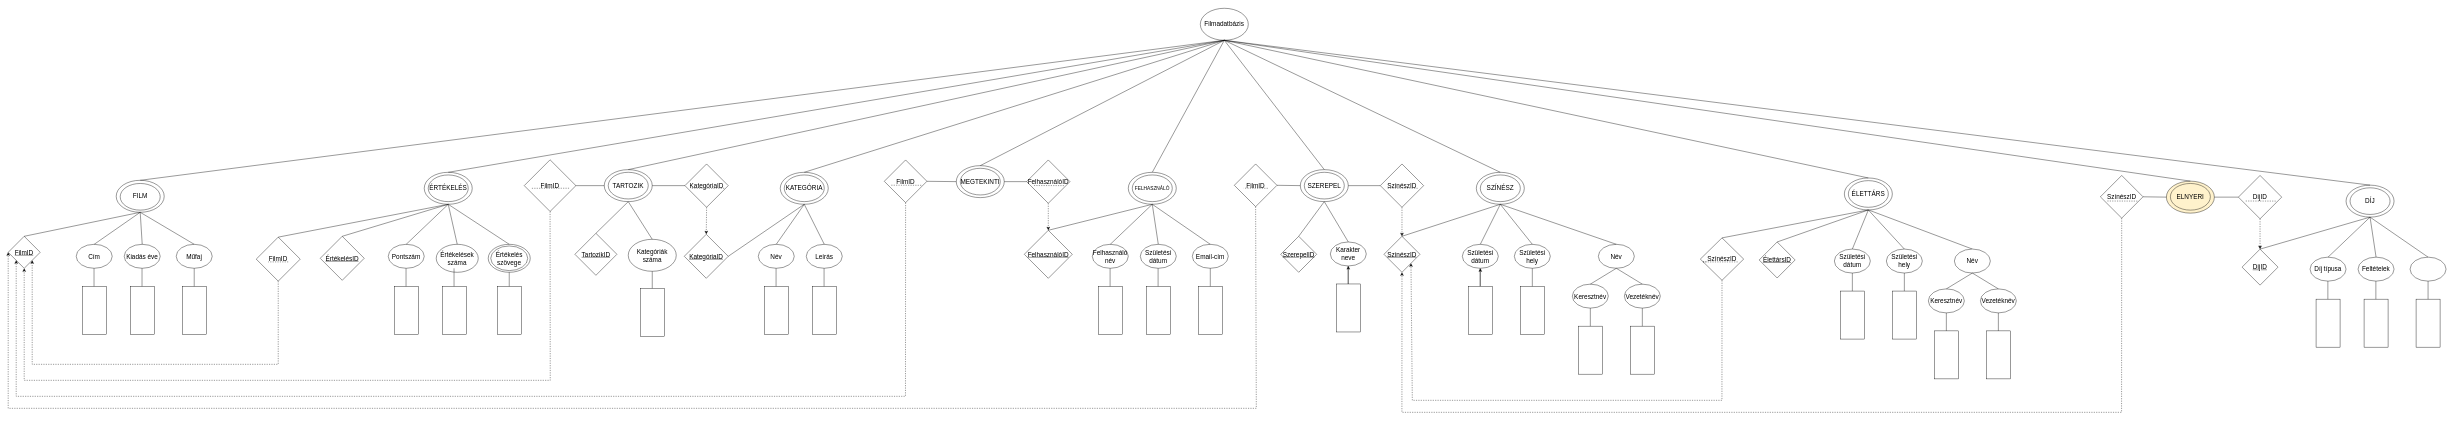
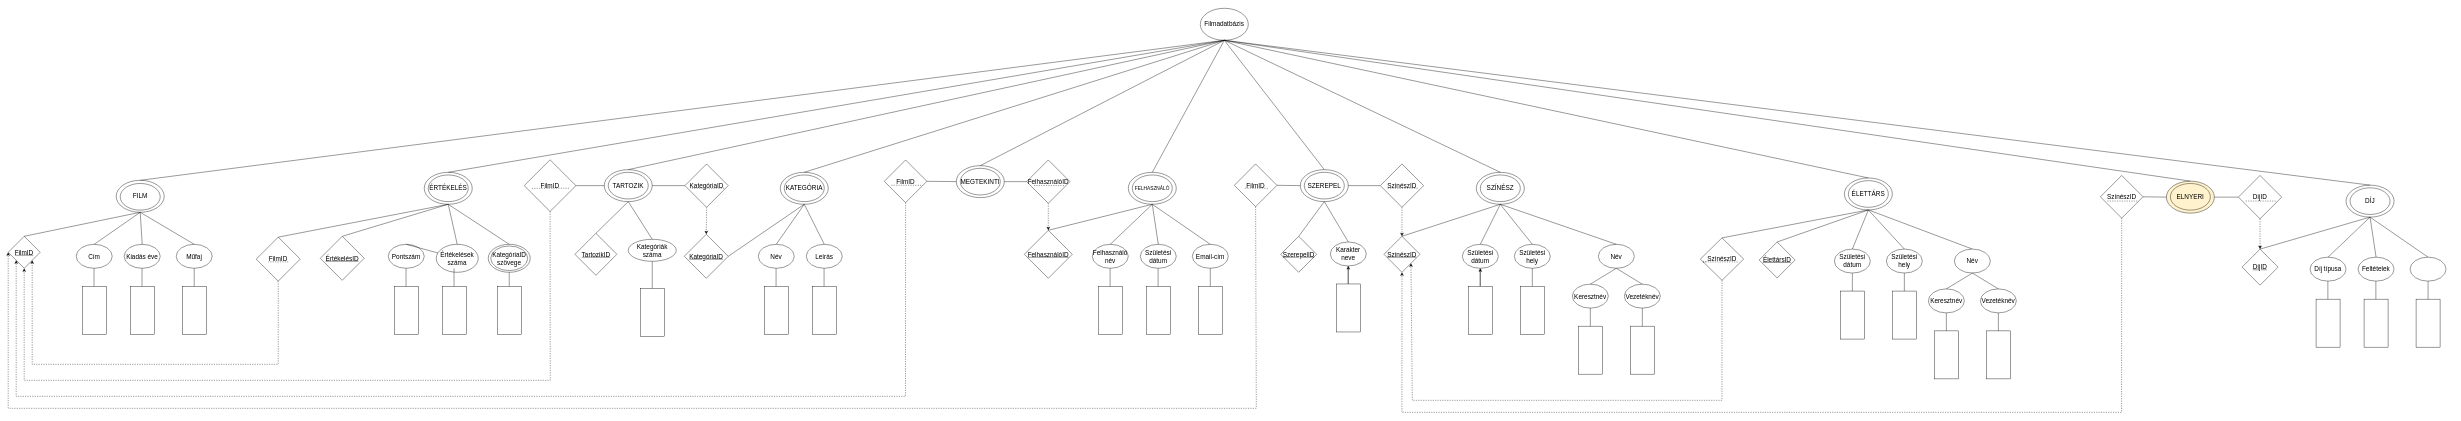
(426, 226) -> (422, 249)
(652, 255) -> (652, 250)
(509, 258) -> (509, 258)
